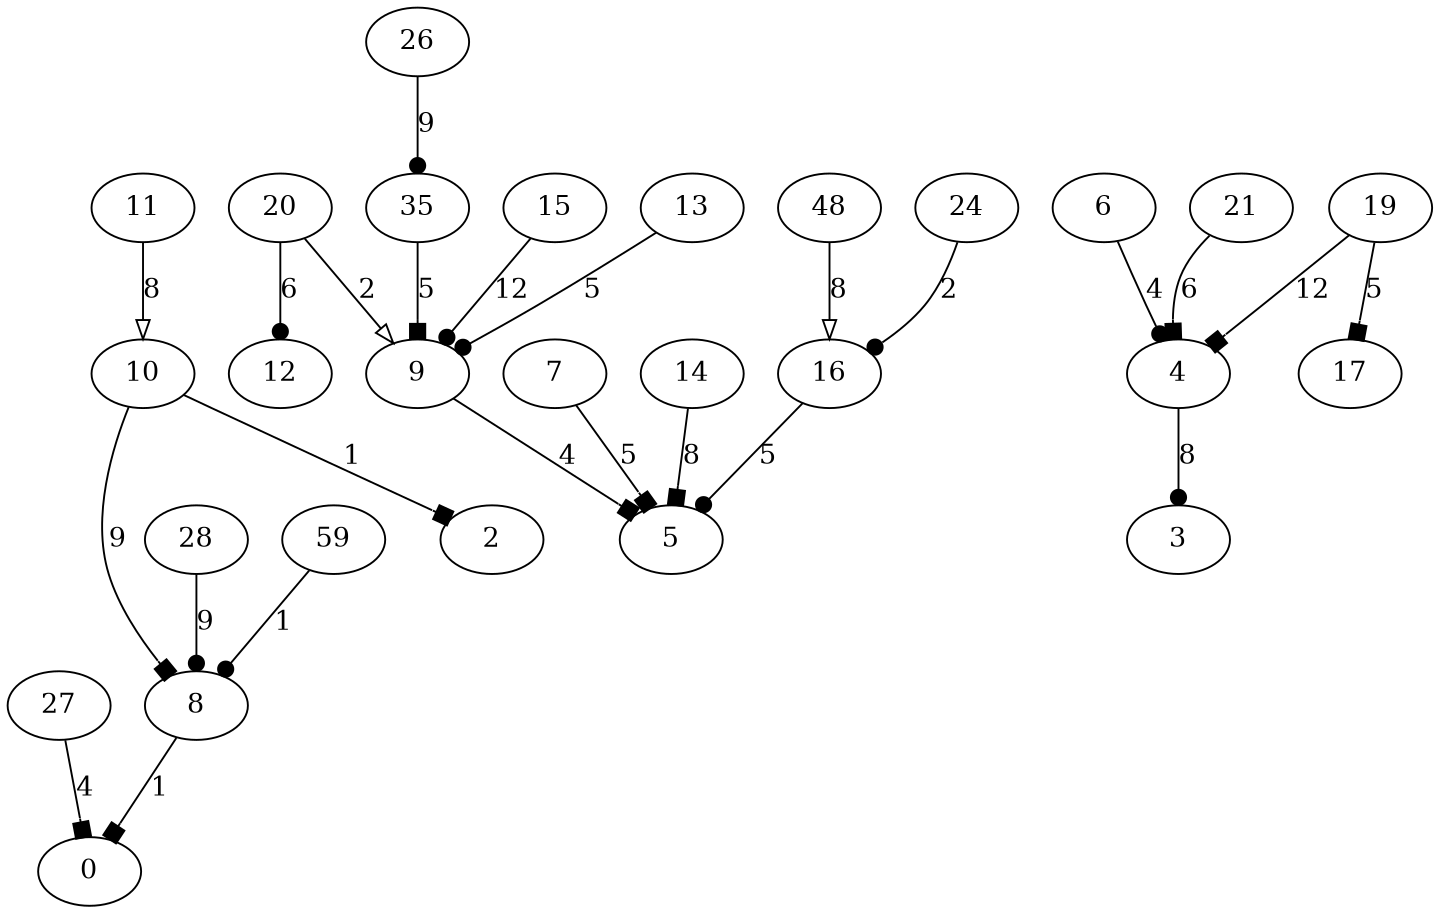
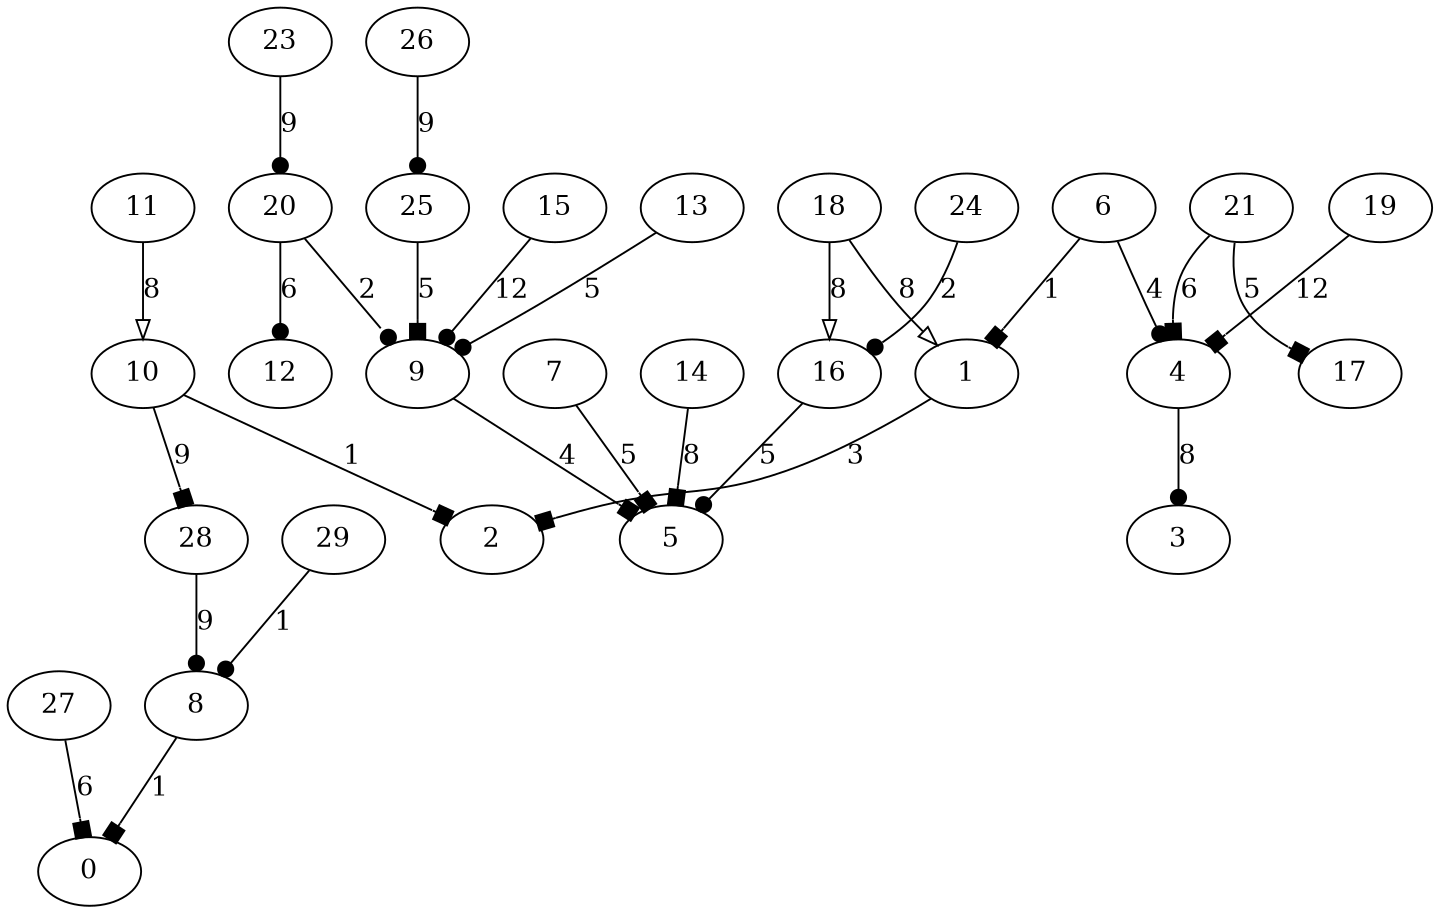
none -> (280, 42)
(418, 208) -> (418, 208)
(830, 208) -> (830, 208)
(1367, 281) -> (1243, 304)
(343, 284) -> (343, 284)
none -> (967, 374)
(103, 539) -> (167, 447)
(334, 540) -> (334, 540)
(86, 789) -> (86, 789)
